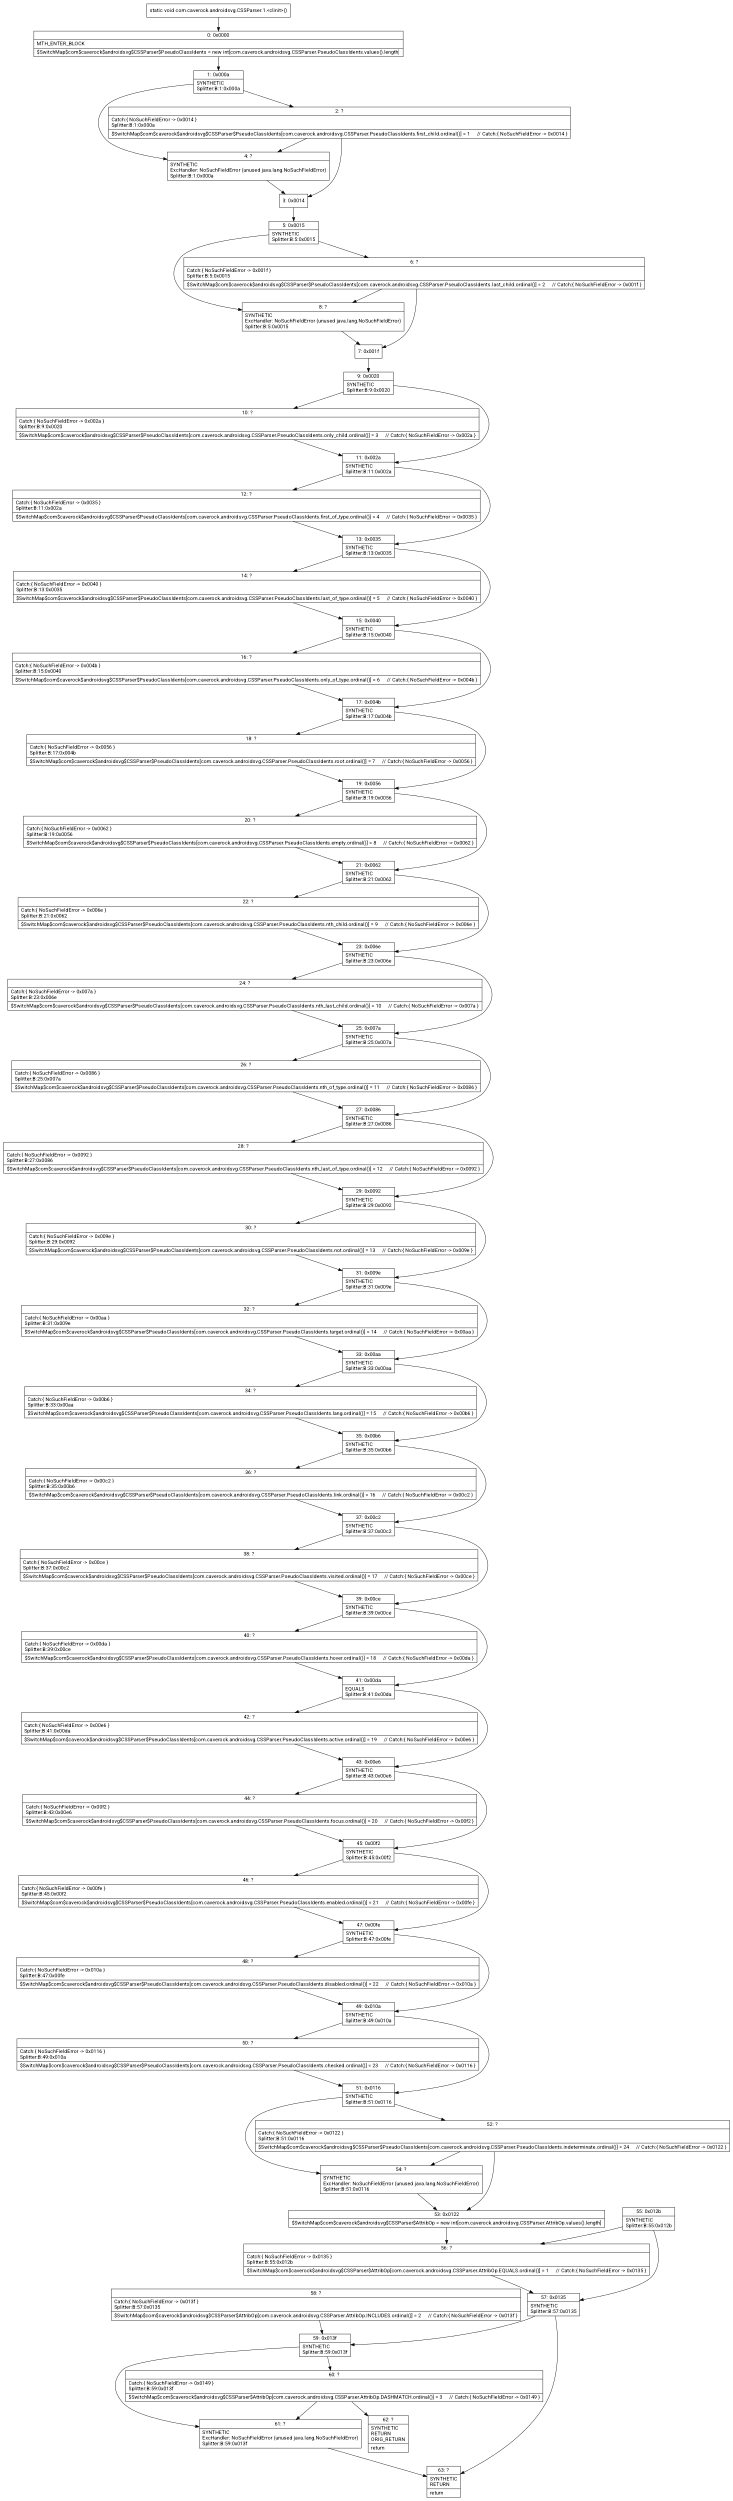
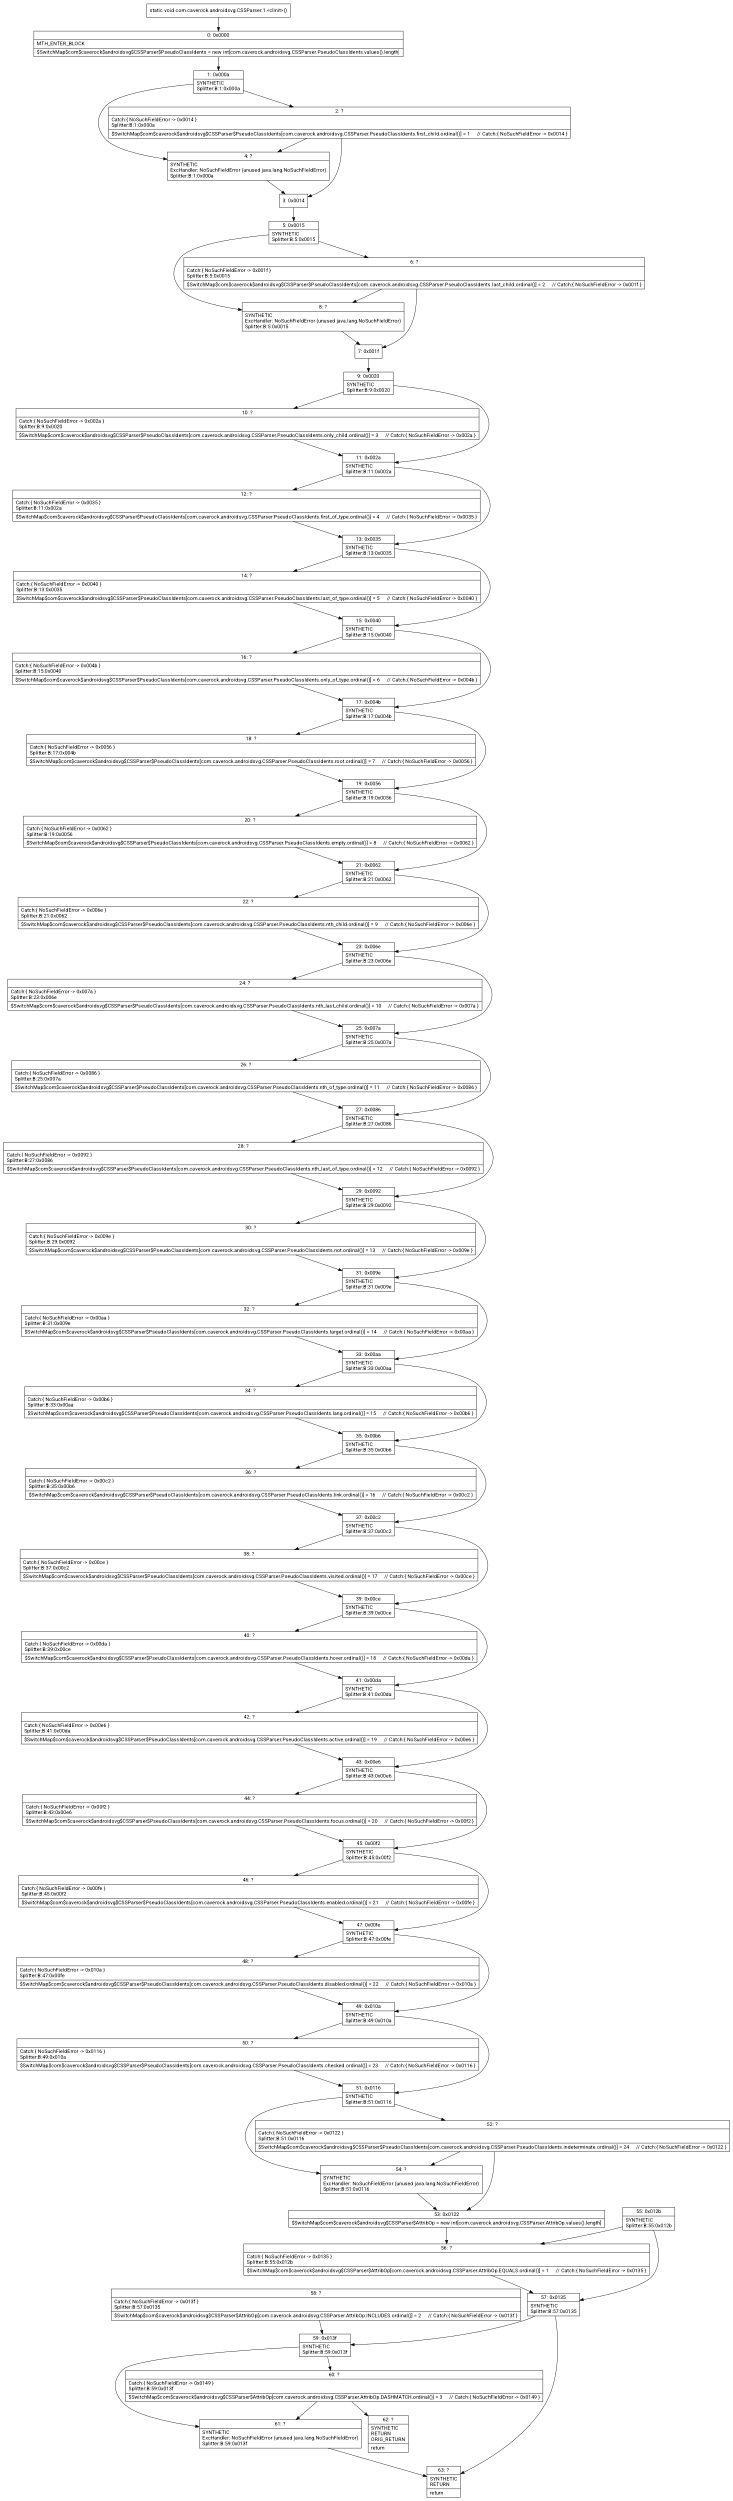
(355, 1689) -> (359, 1689)
